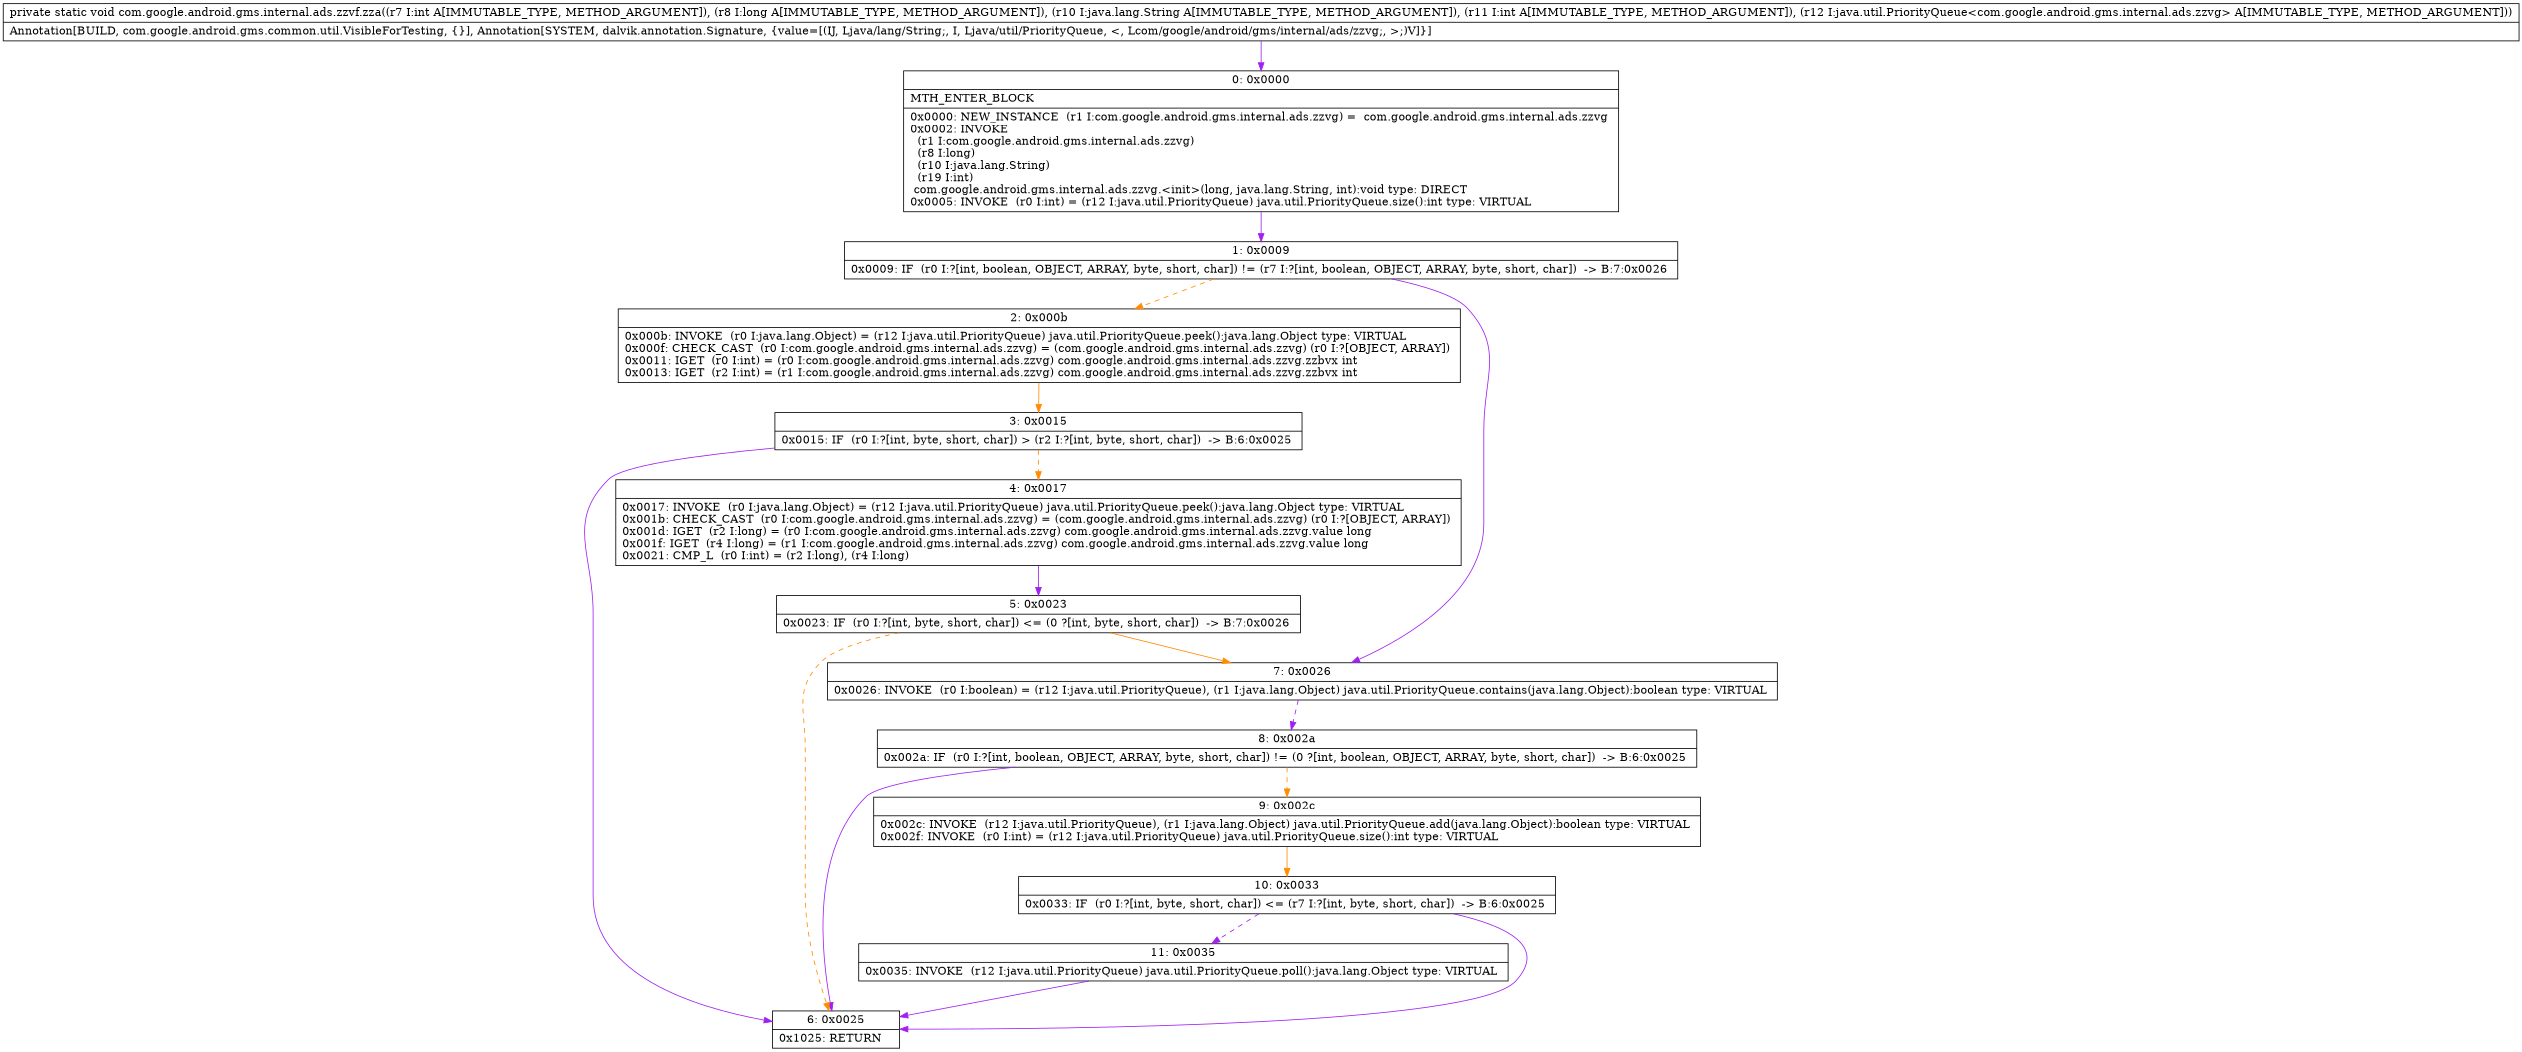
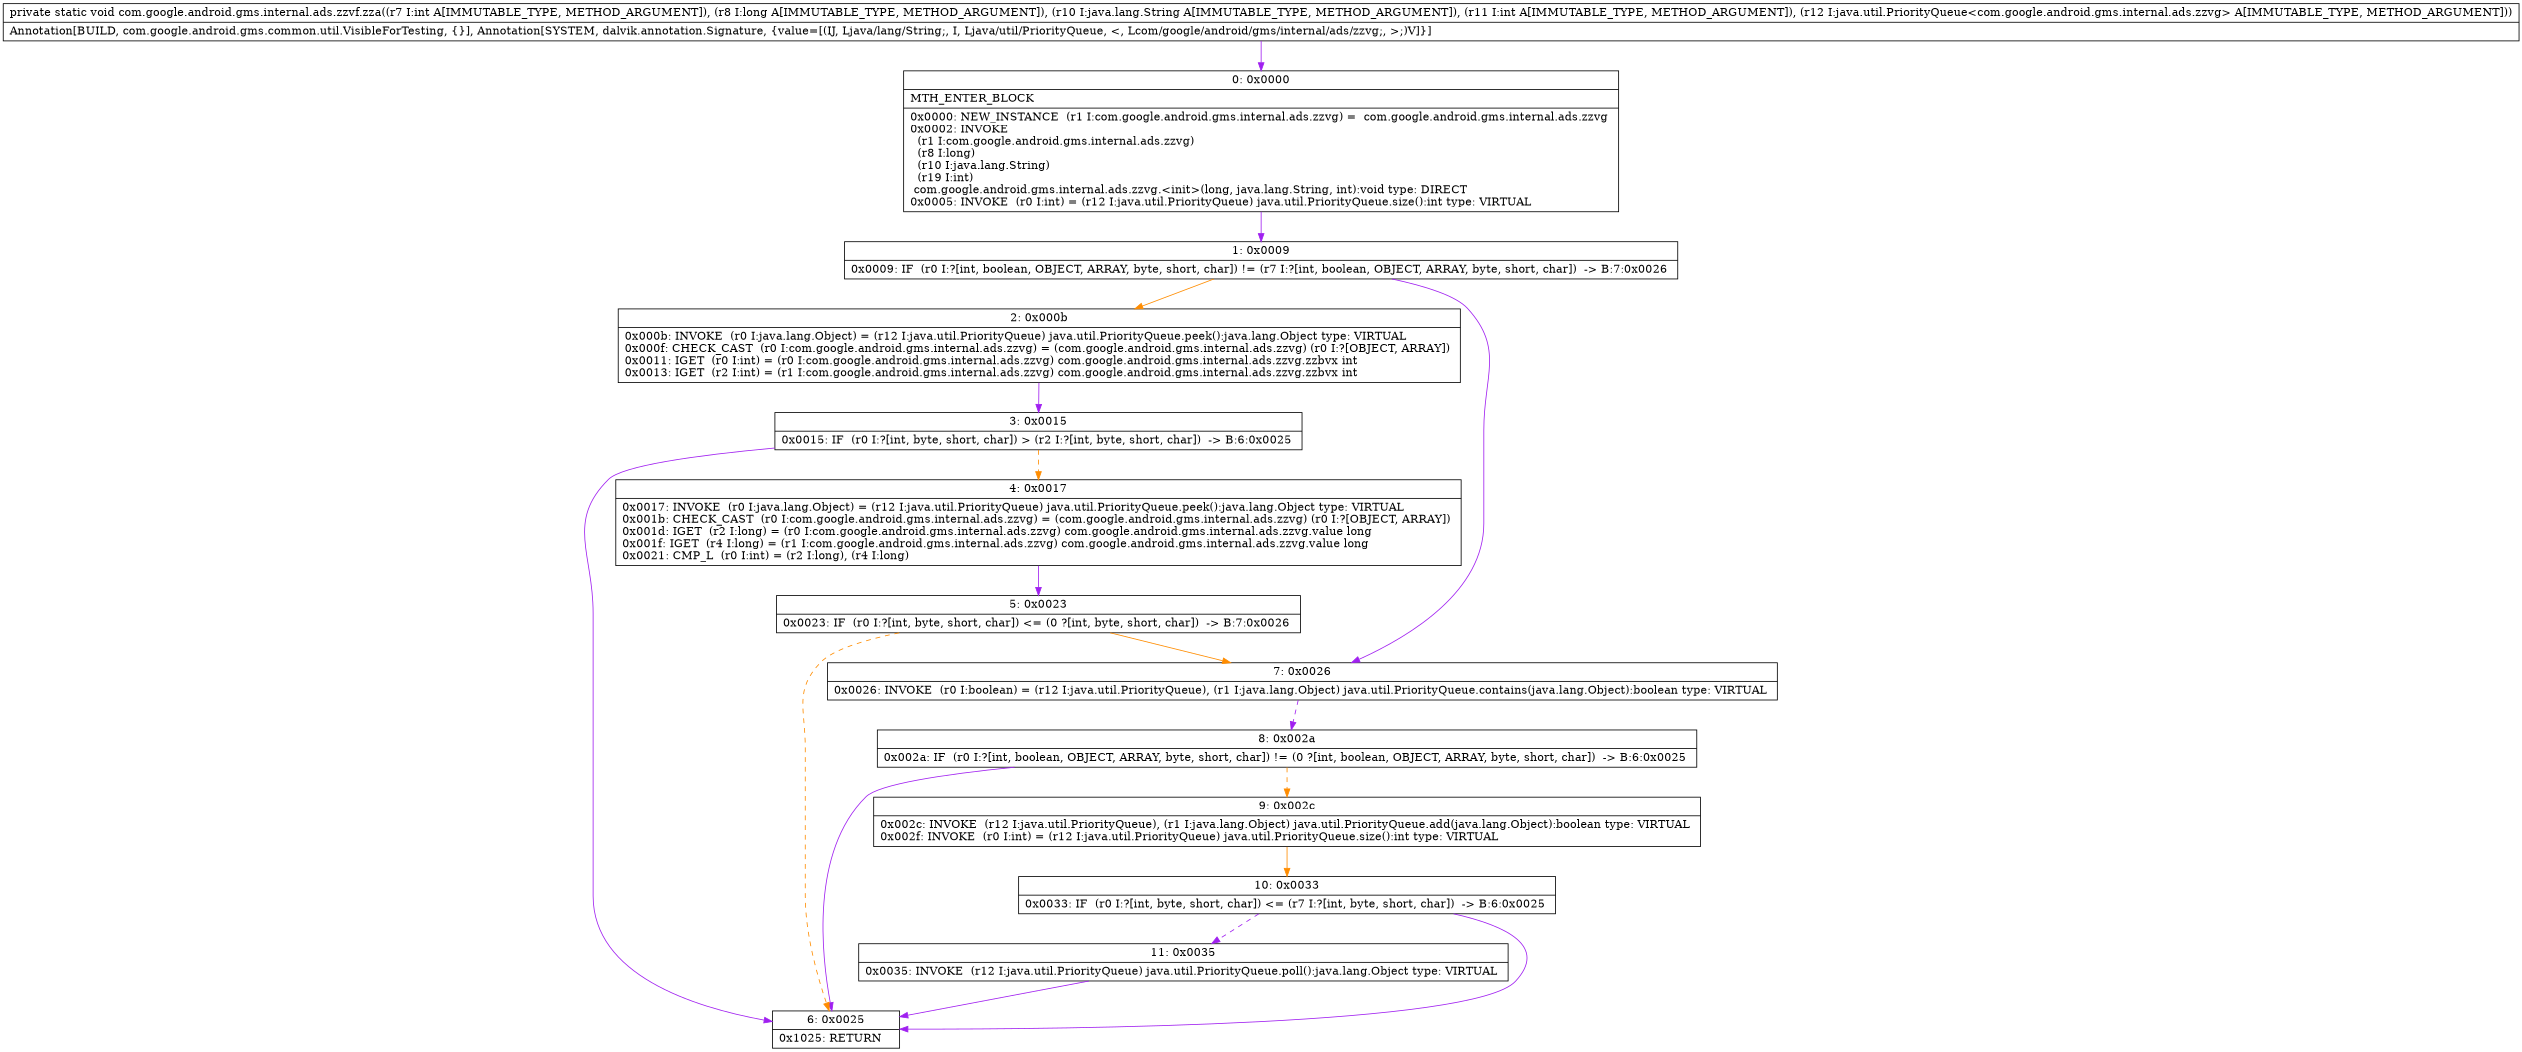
(1178, 292) -> (1178, 292)
(1039, 394) -> (1039, 394)
